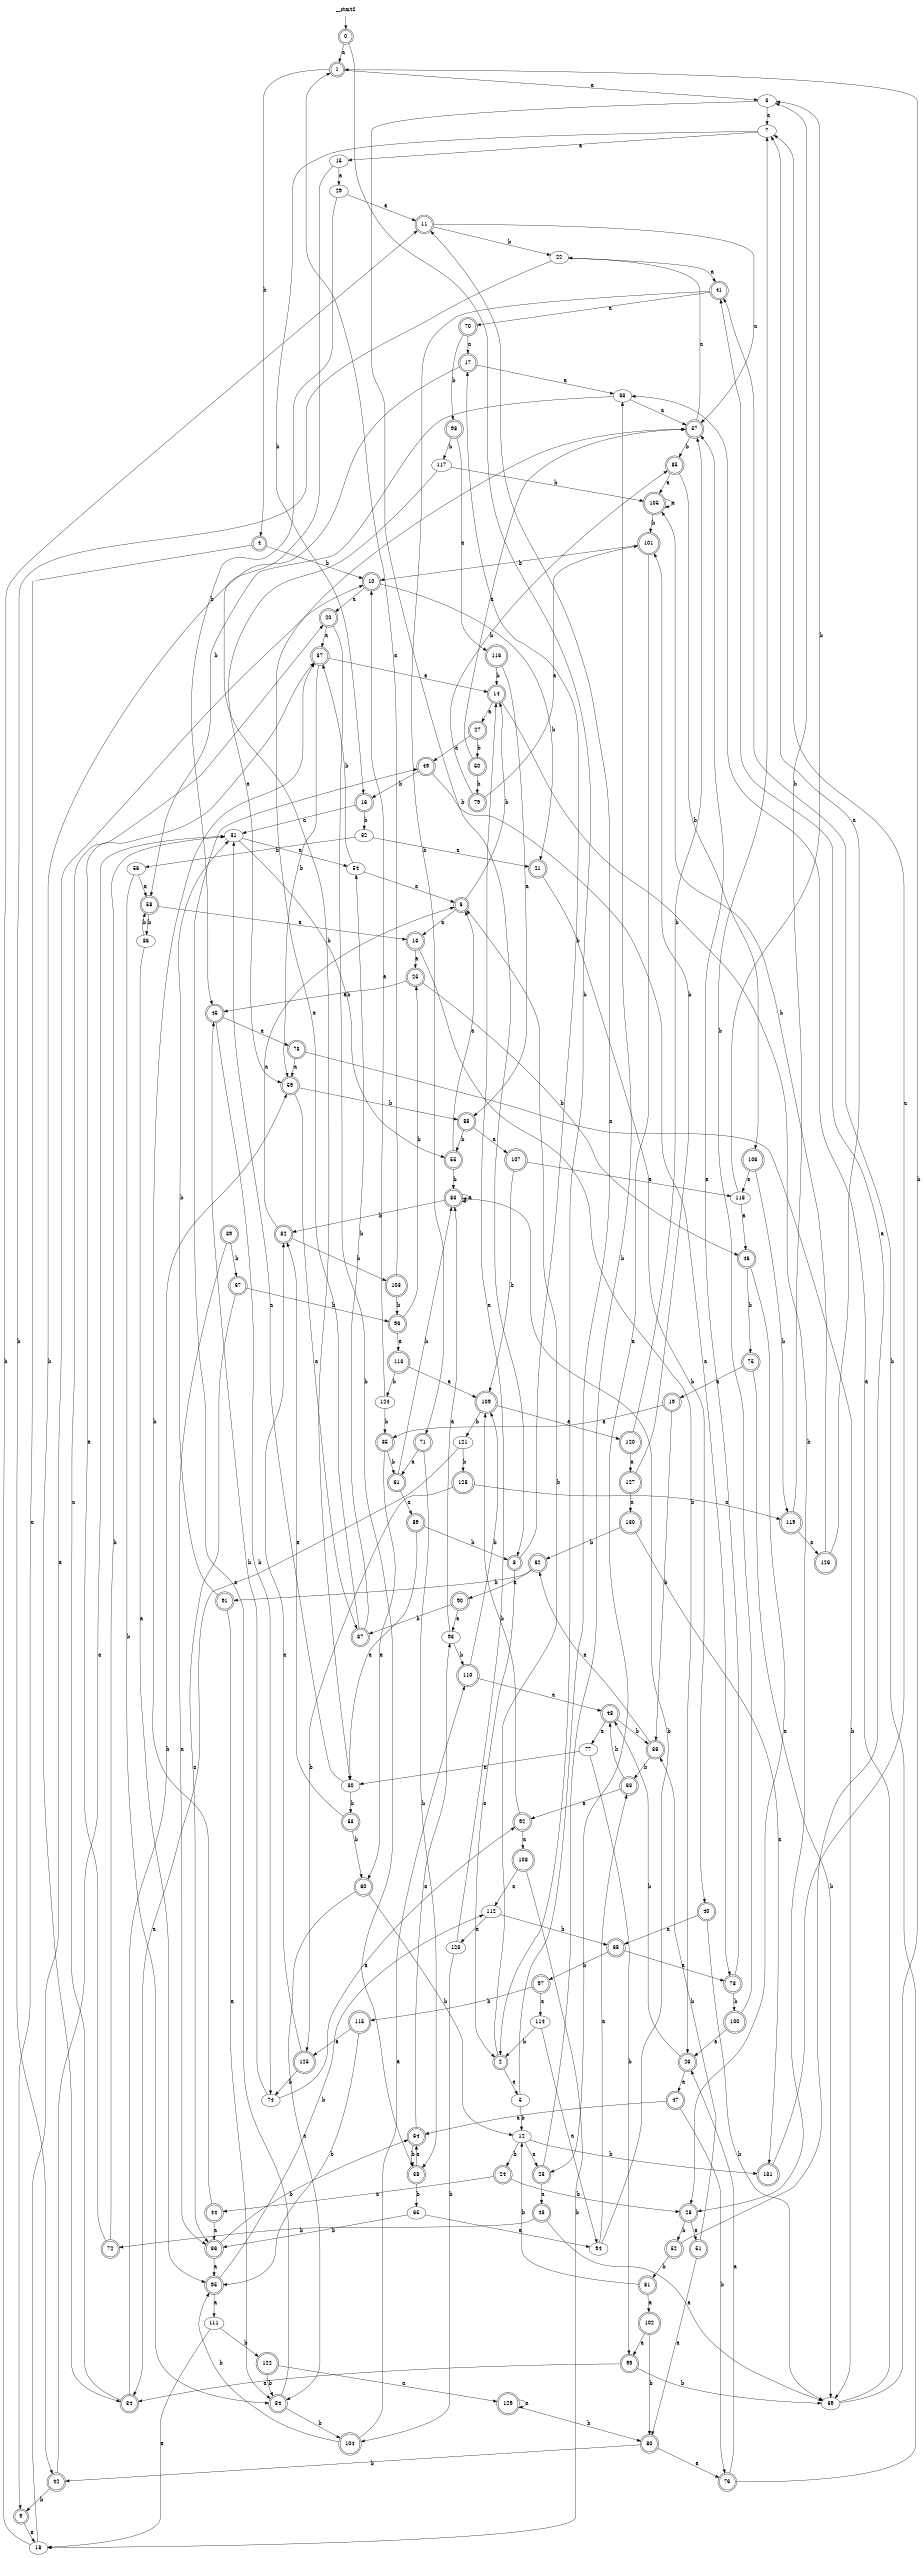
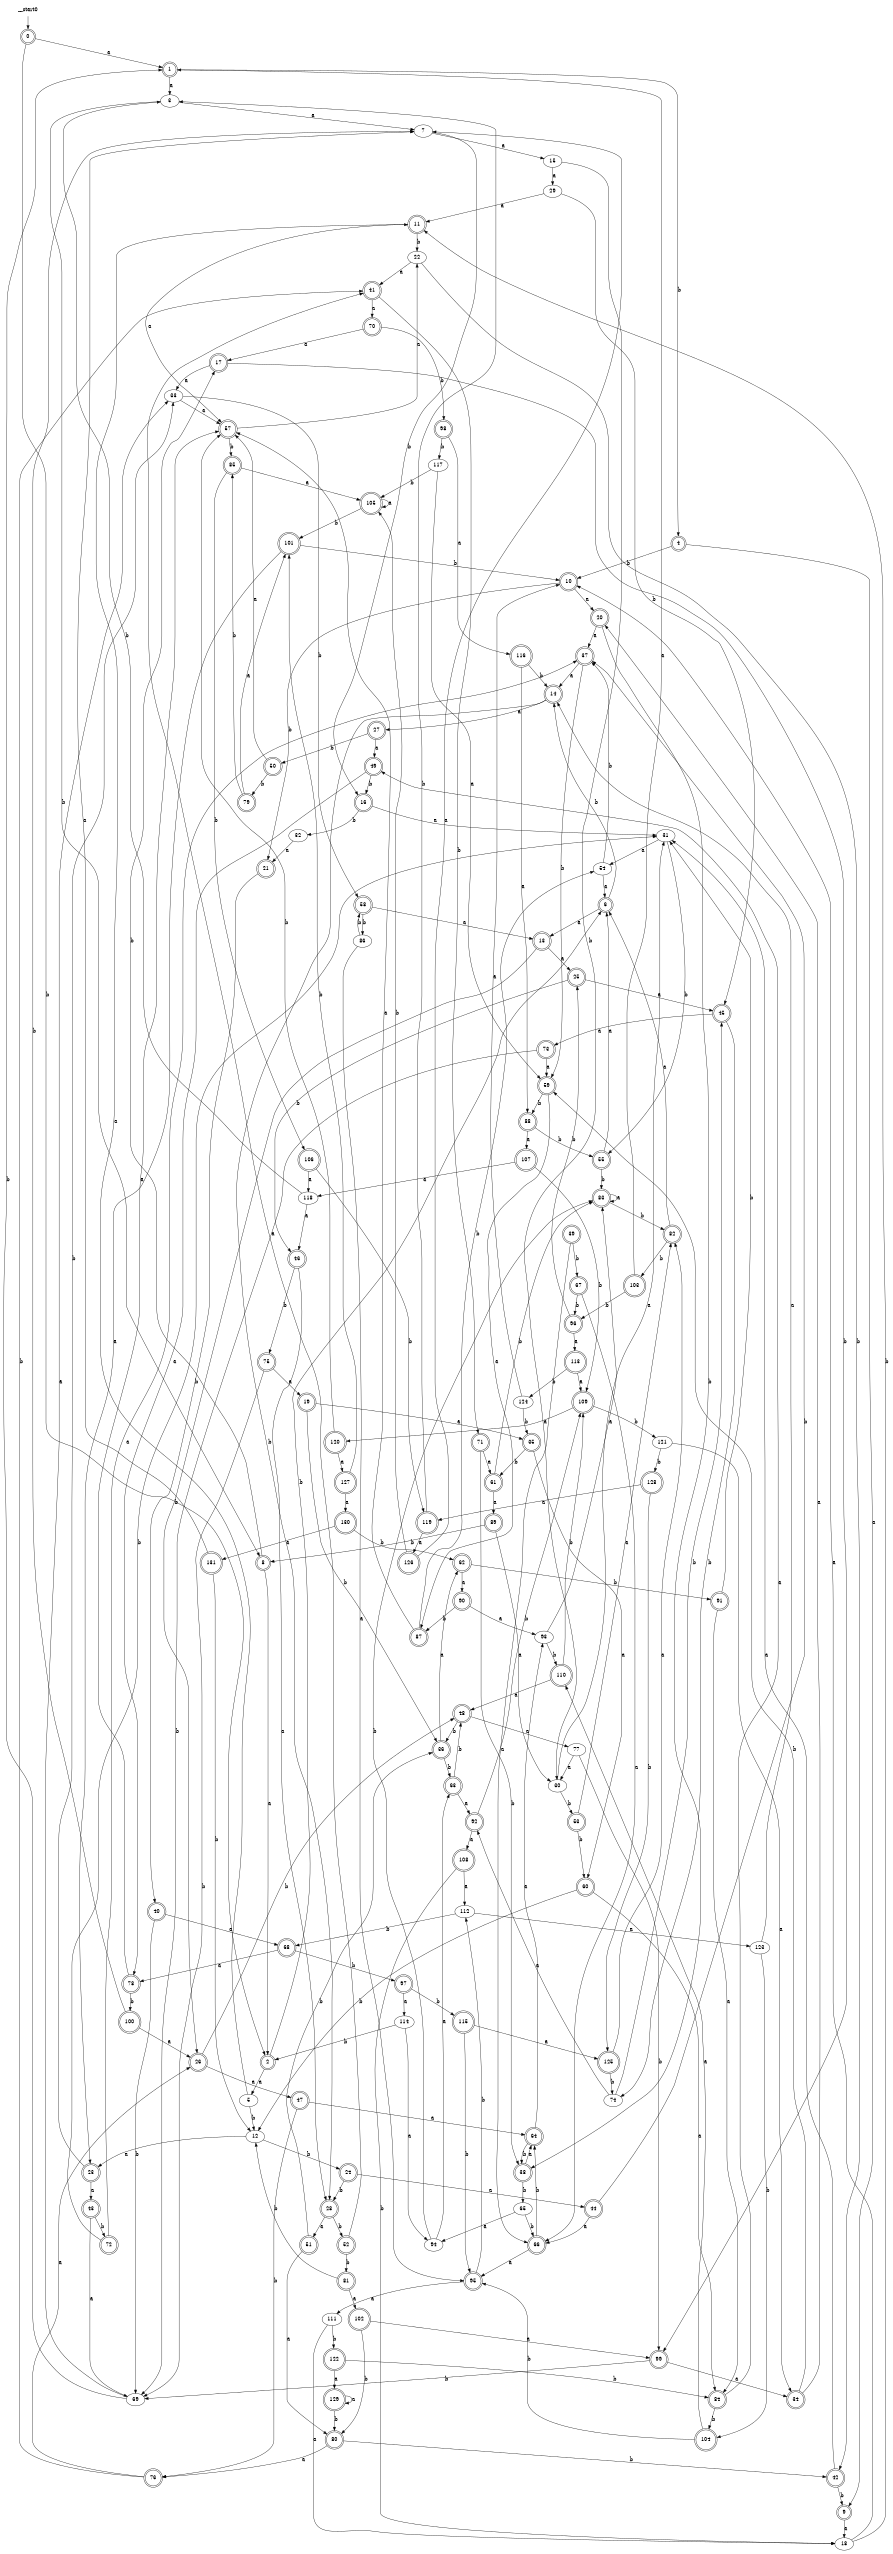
(136, 869) -> none
(48, 1311) -> (843, 1175)
(641, 2162) -> (215, 1855)
